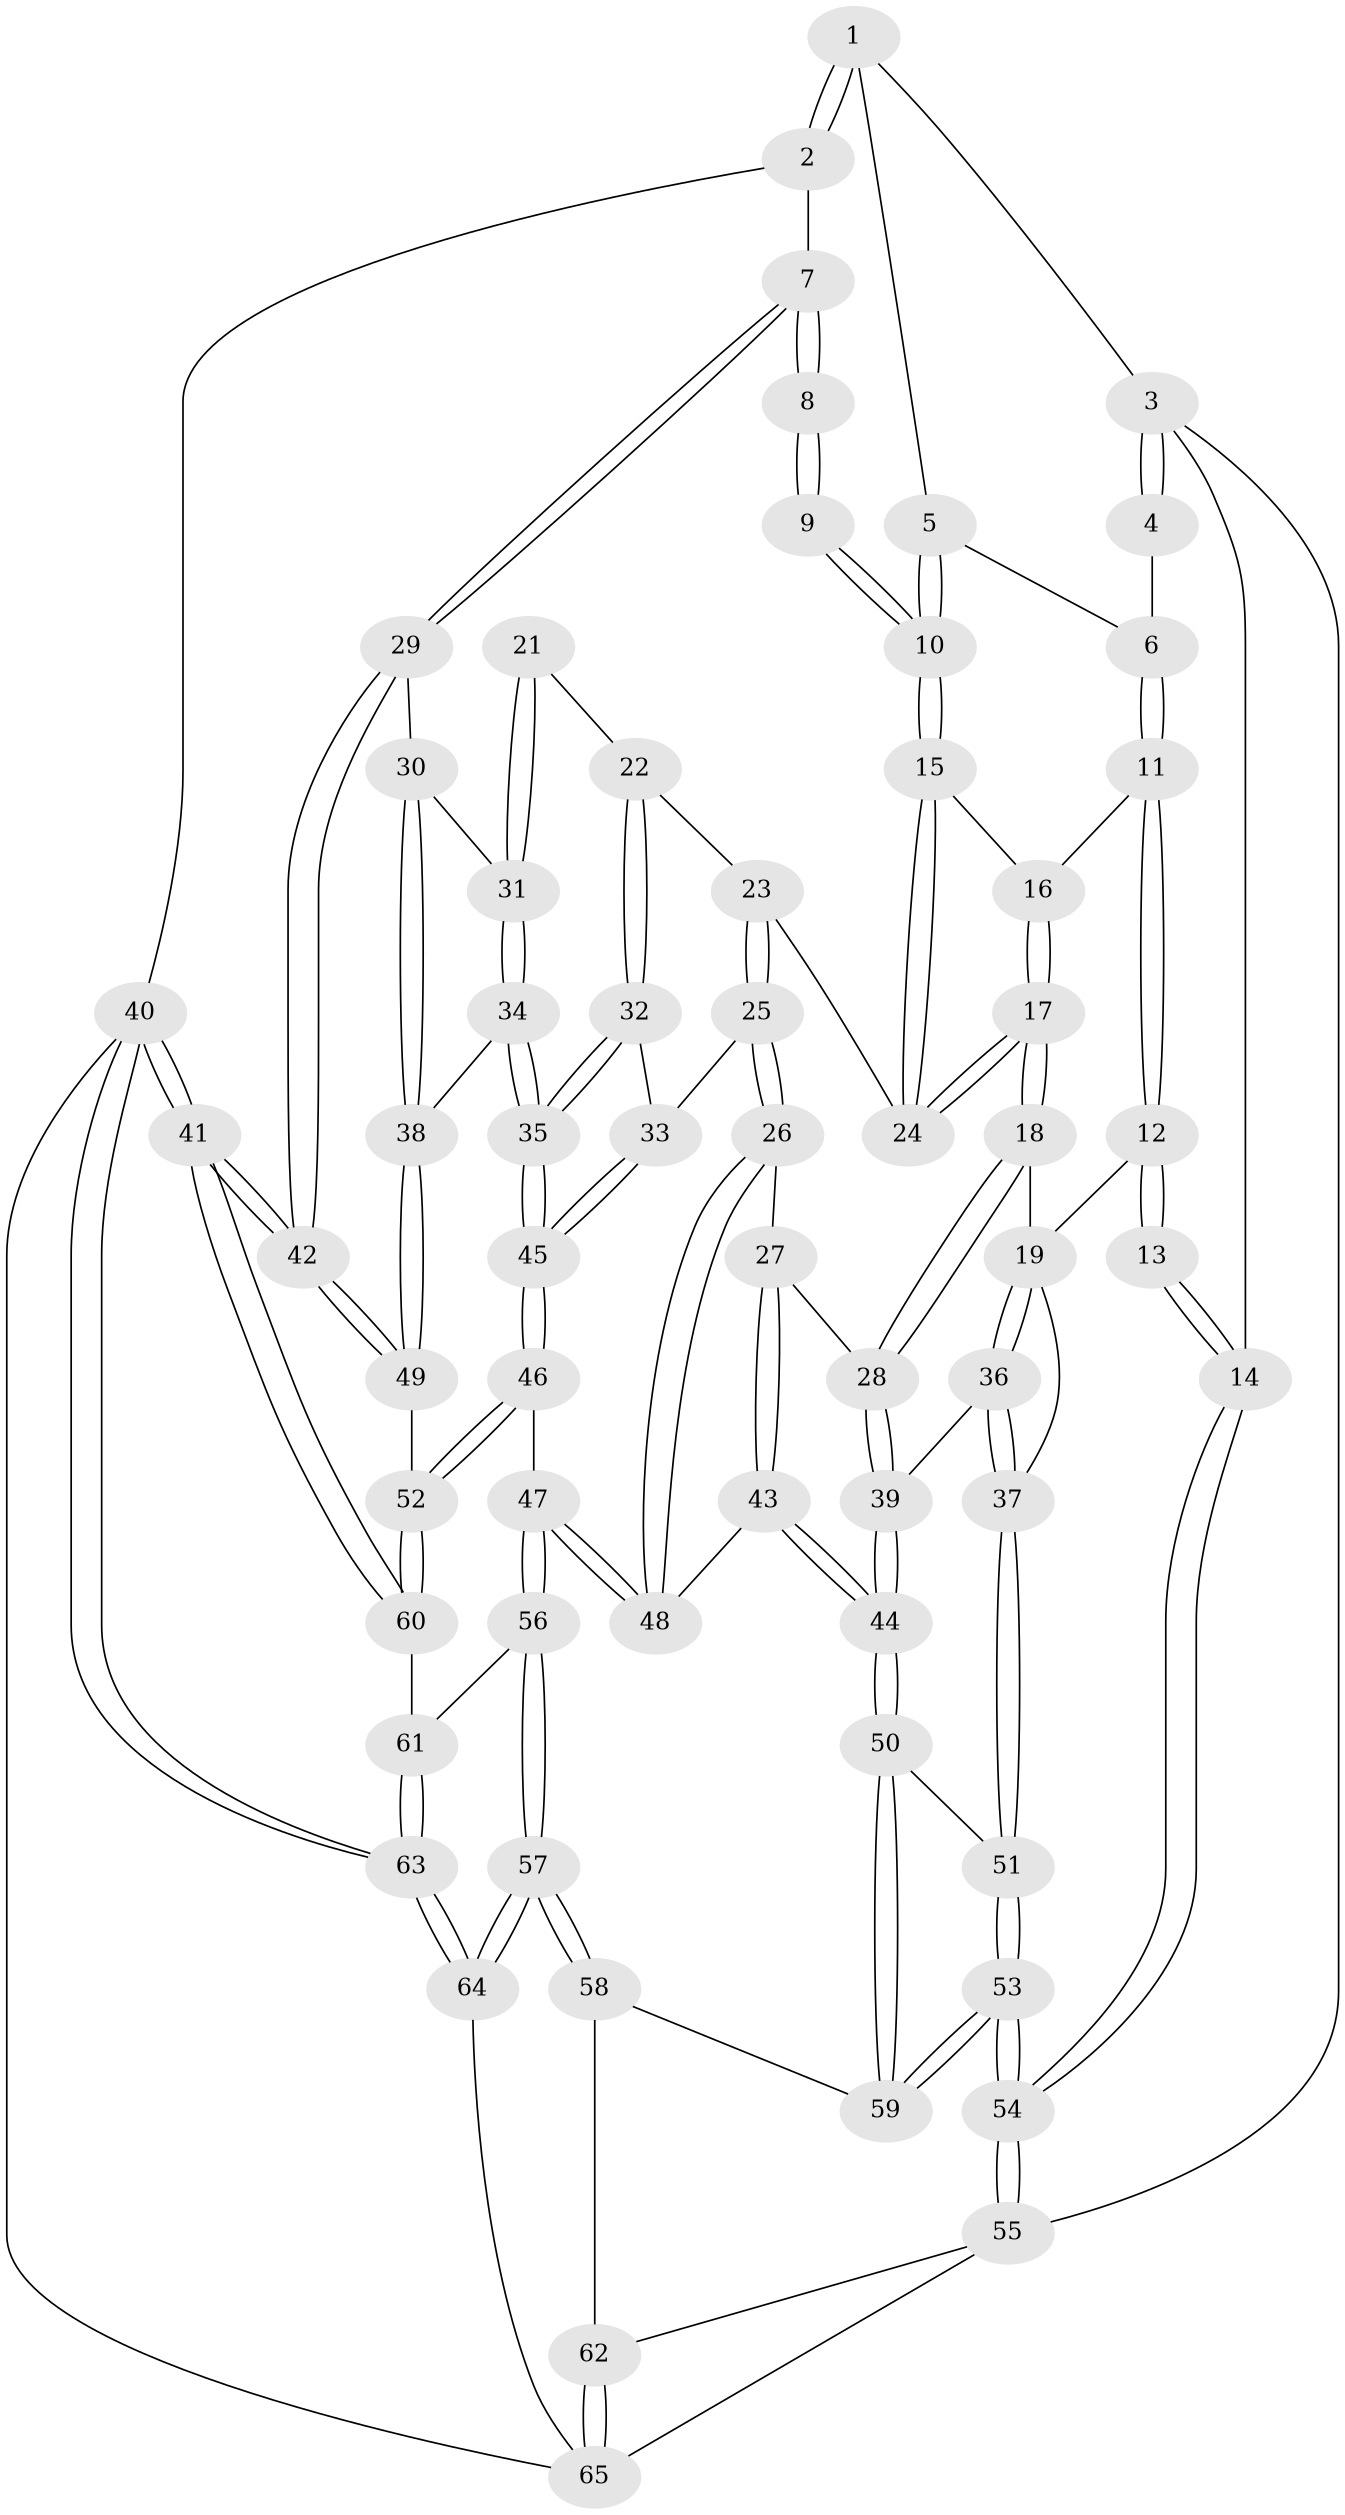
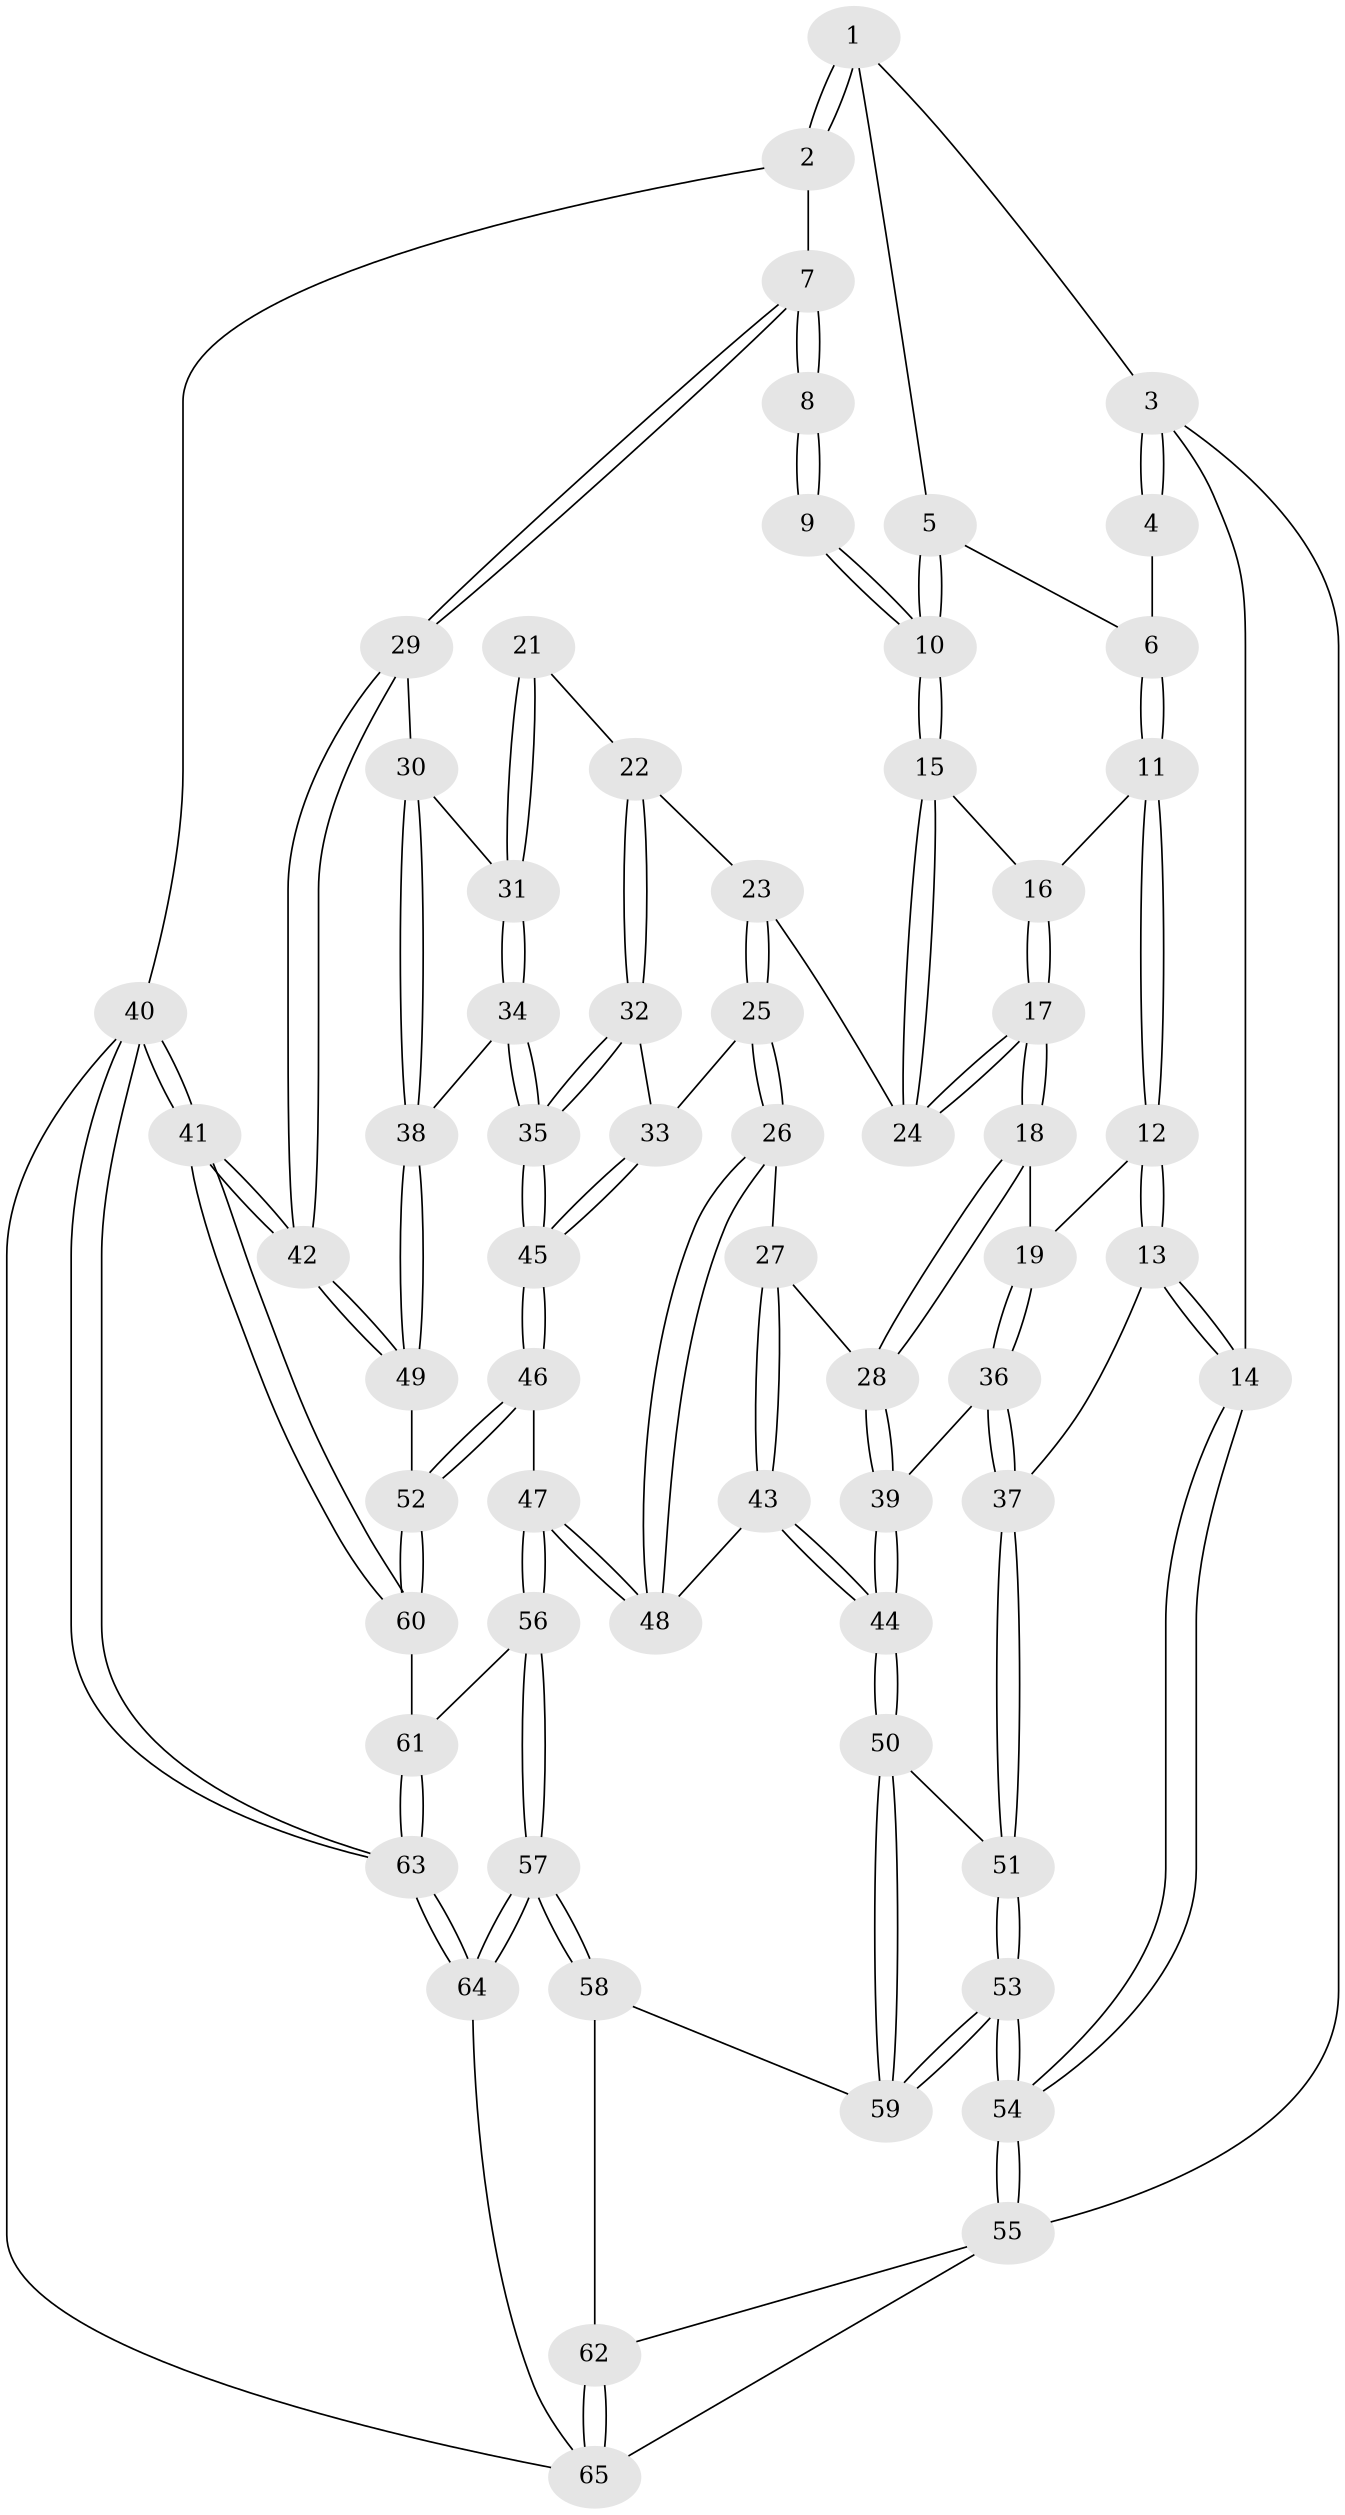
(1059, 1382) -> (1095, 1386)
